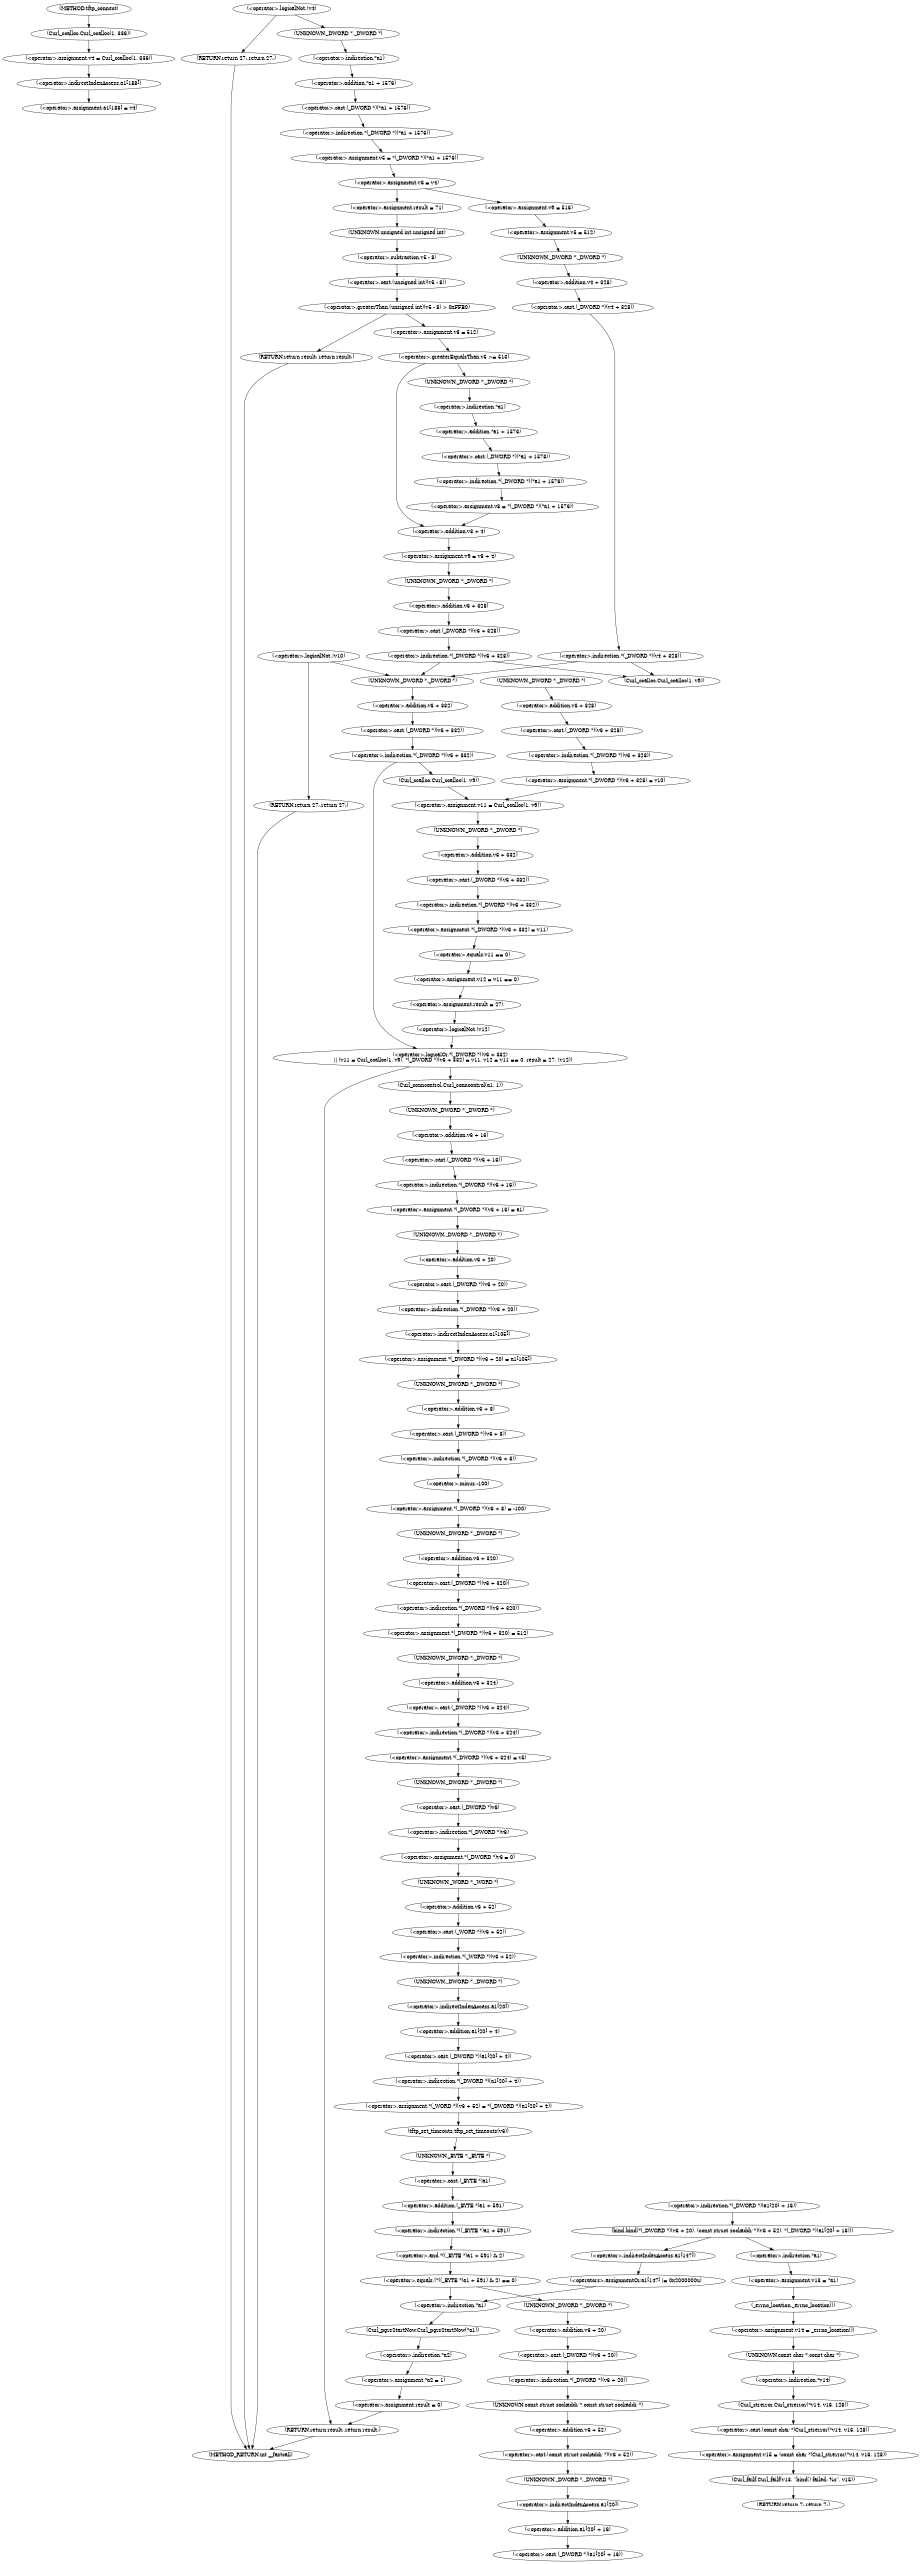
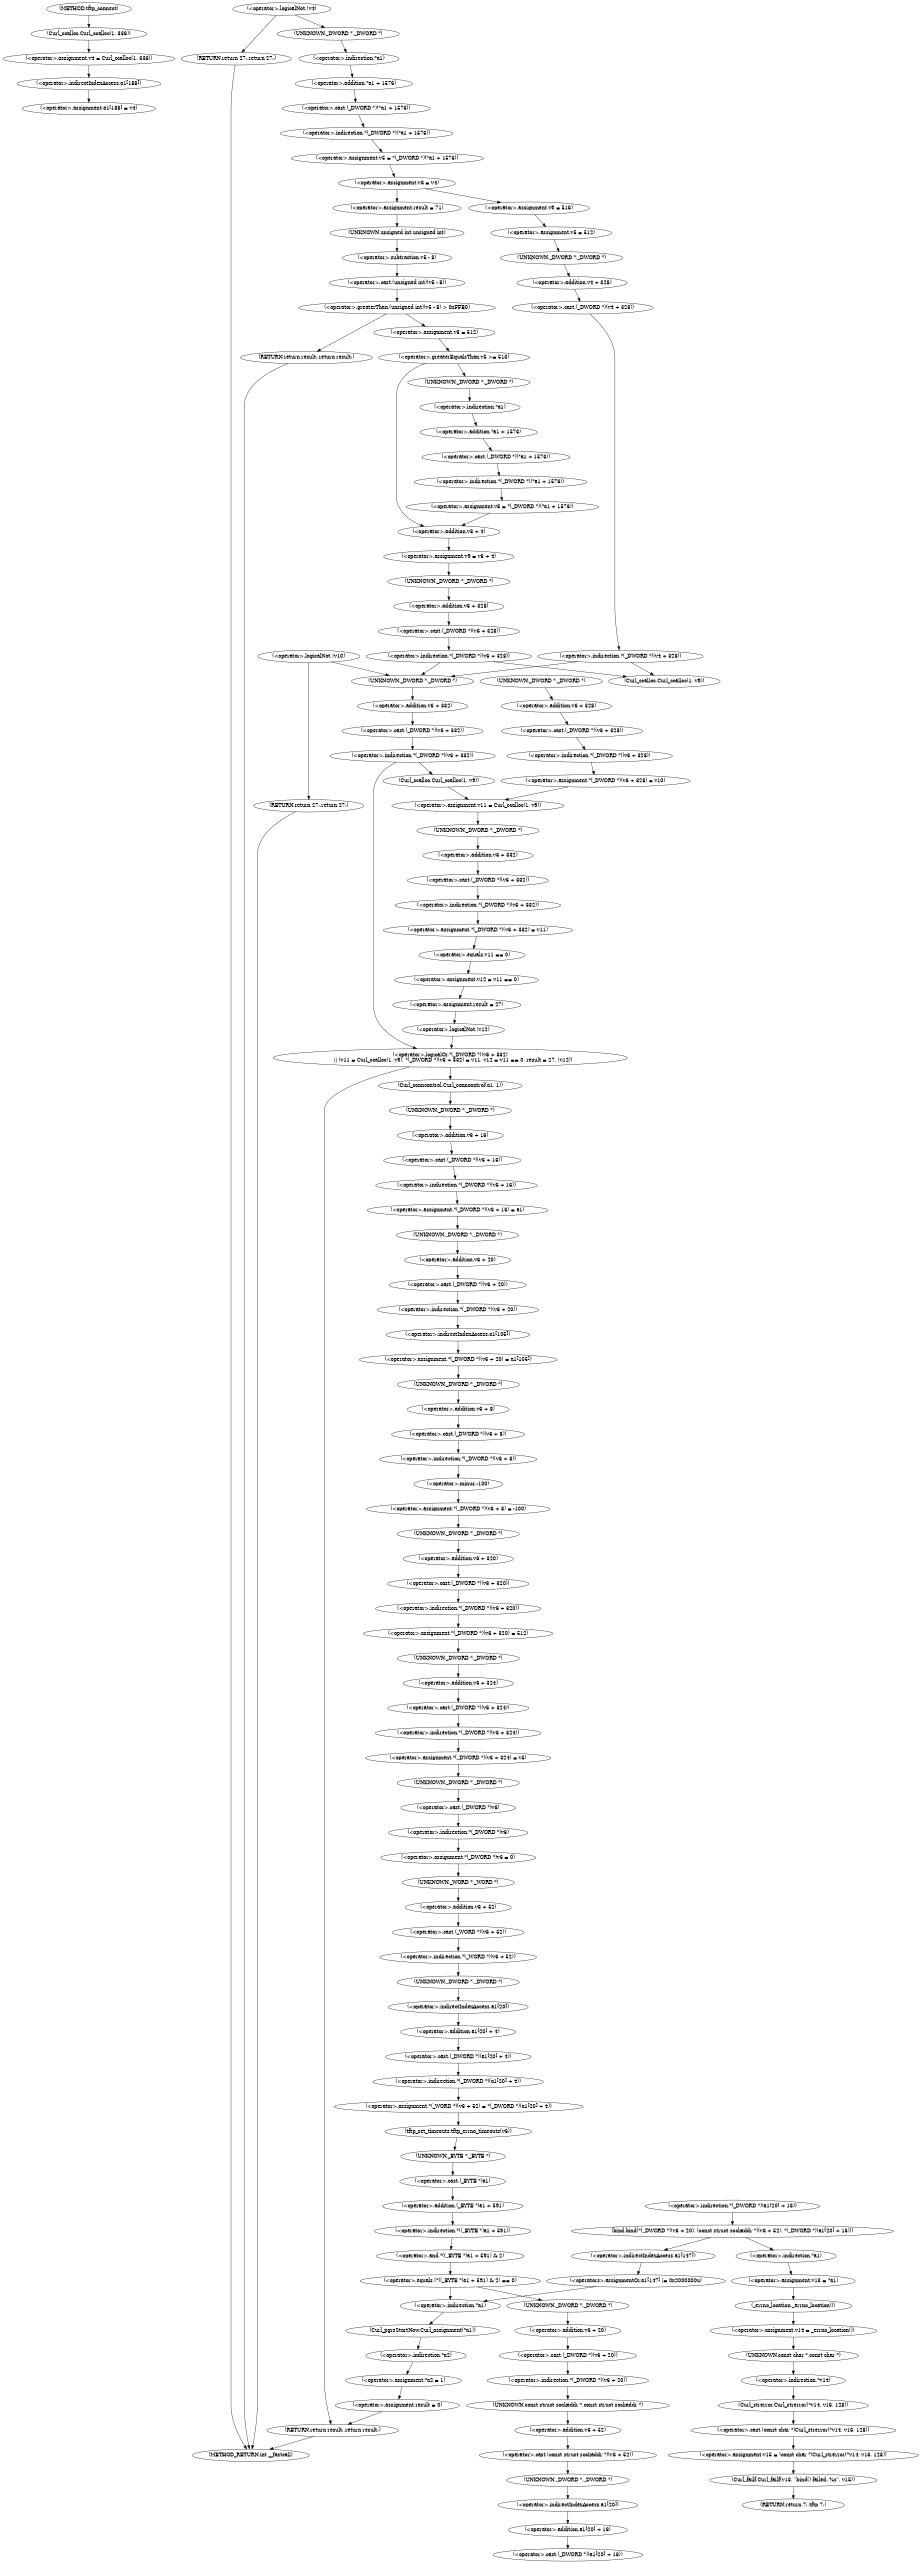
(458, 2132) -> (458, 2132)
(423, 2331) -> (423, 2331)
(793, 2505) -> (793, 2505)
